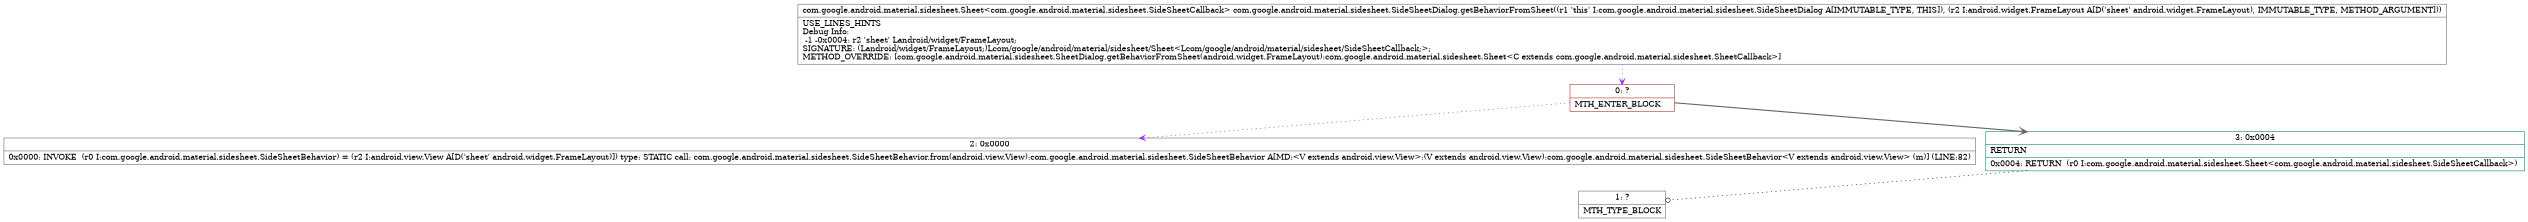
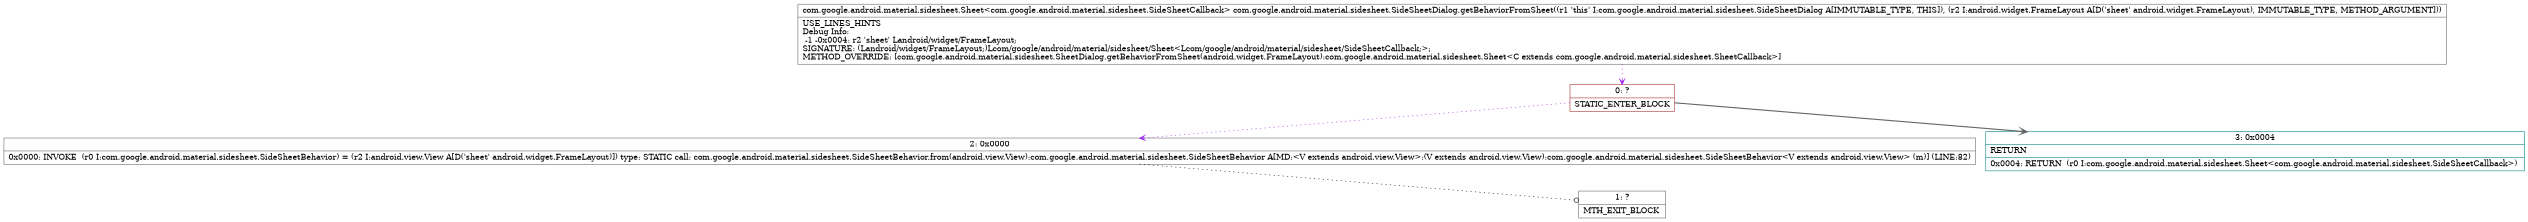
(1618, 104) -> (1622, 104)
(1849, 185) -> (1357, 182)
(1622, 211) -> (1621, 211)
